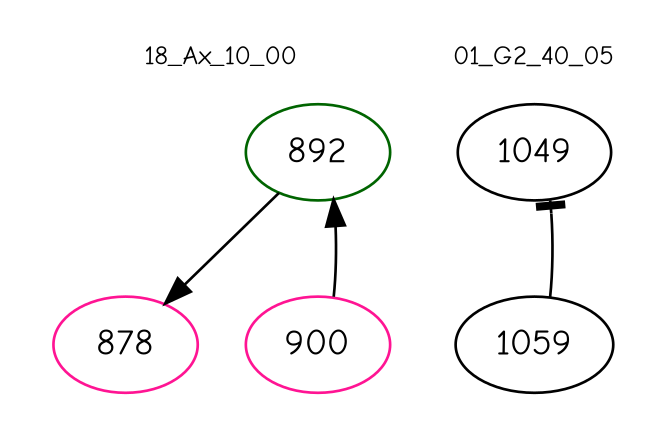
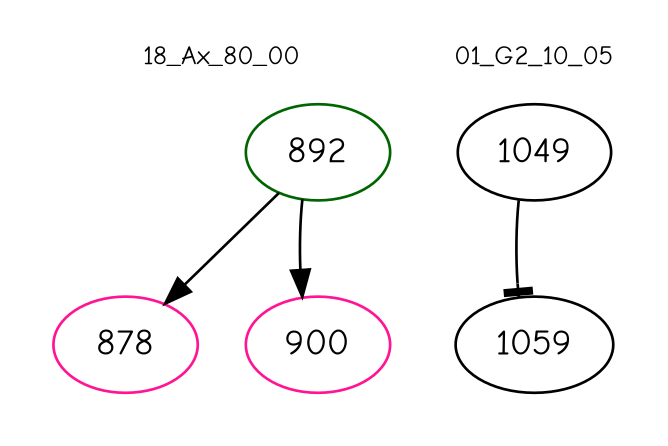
(222, 57) -> (222, 57)
(534, 57) -> (534, 57)
(552, 256) -> (516, 242)
(336, 262) -> (300, 235)
